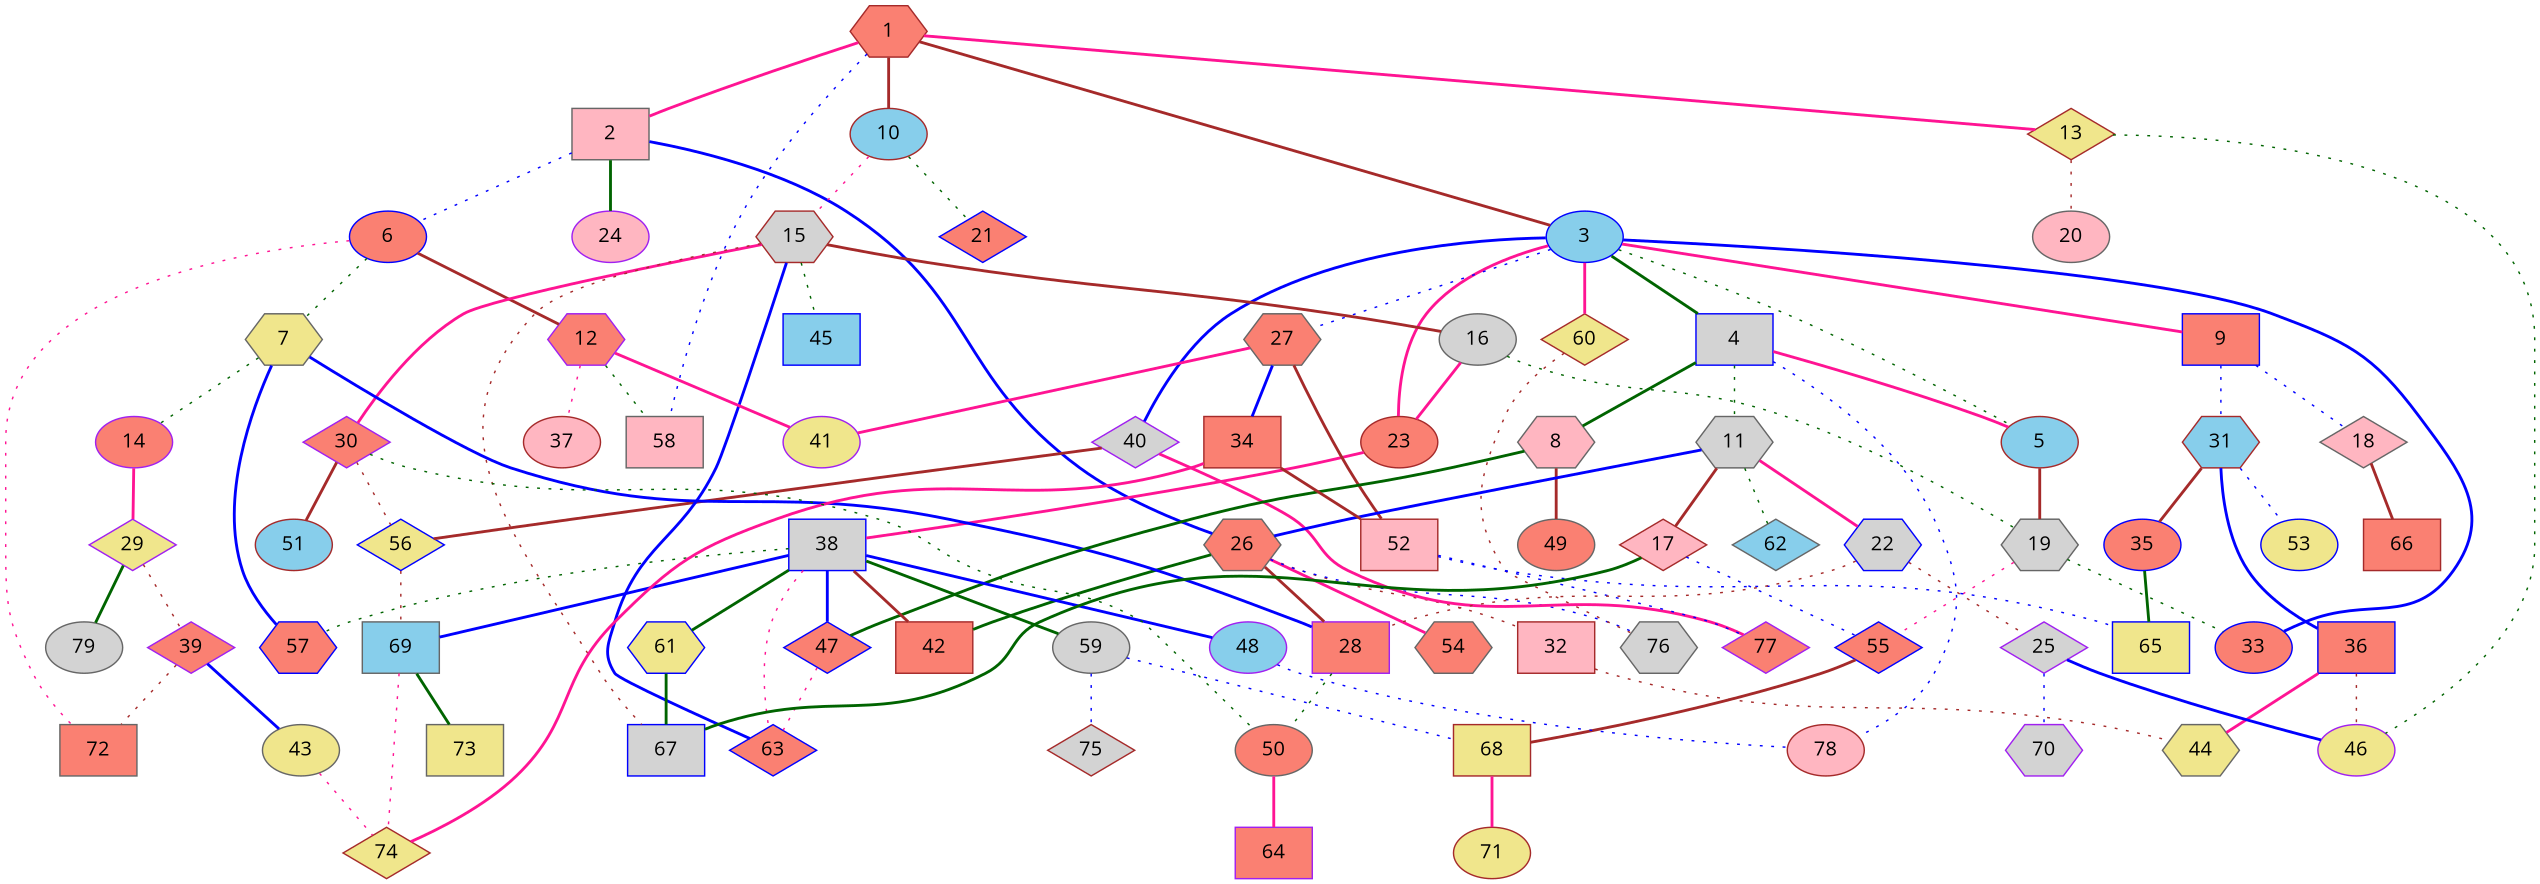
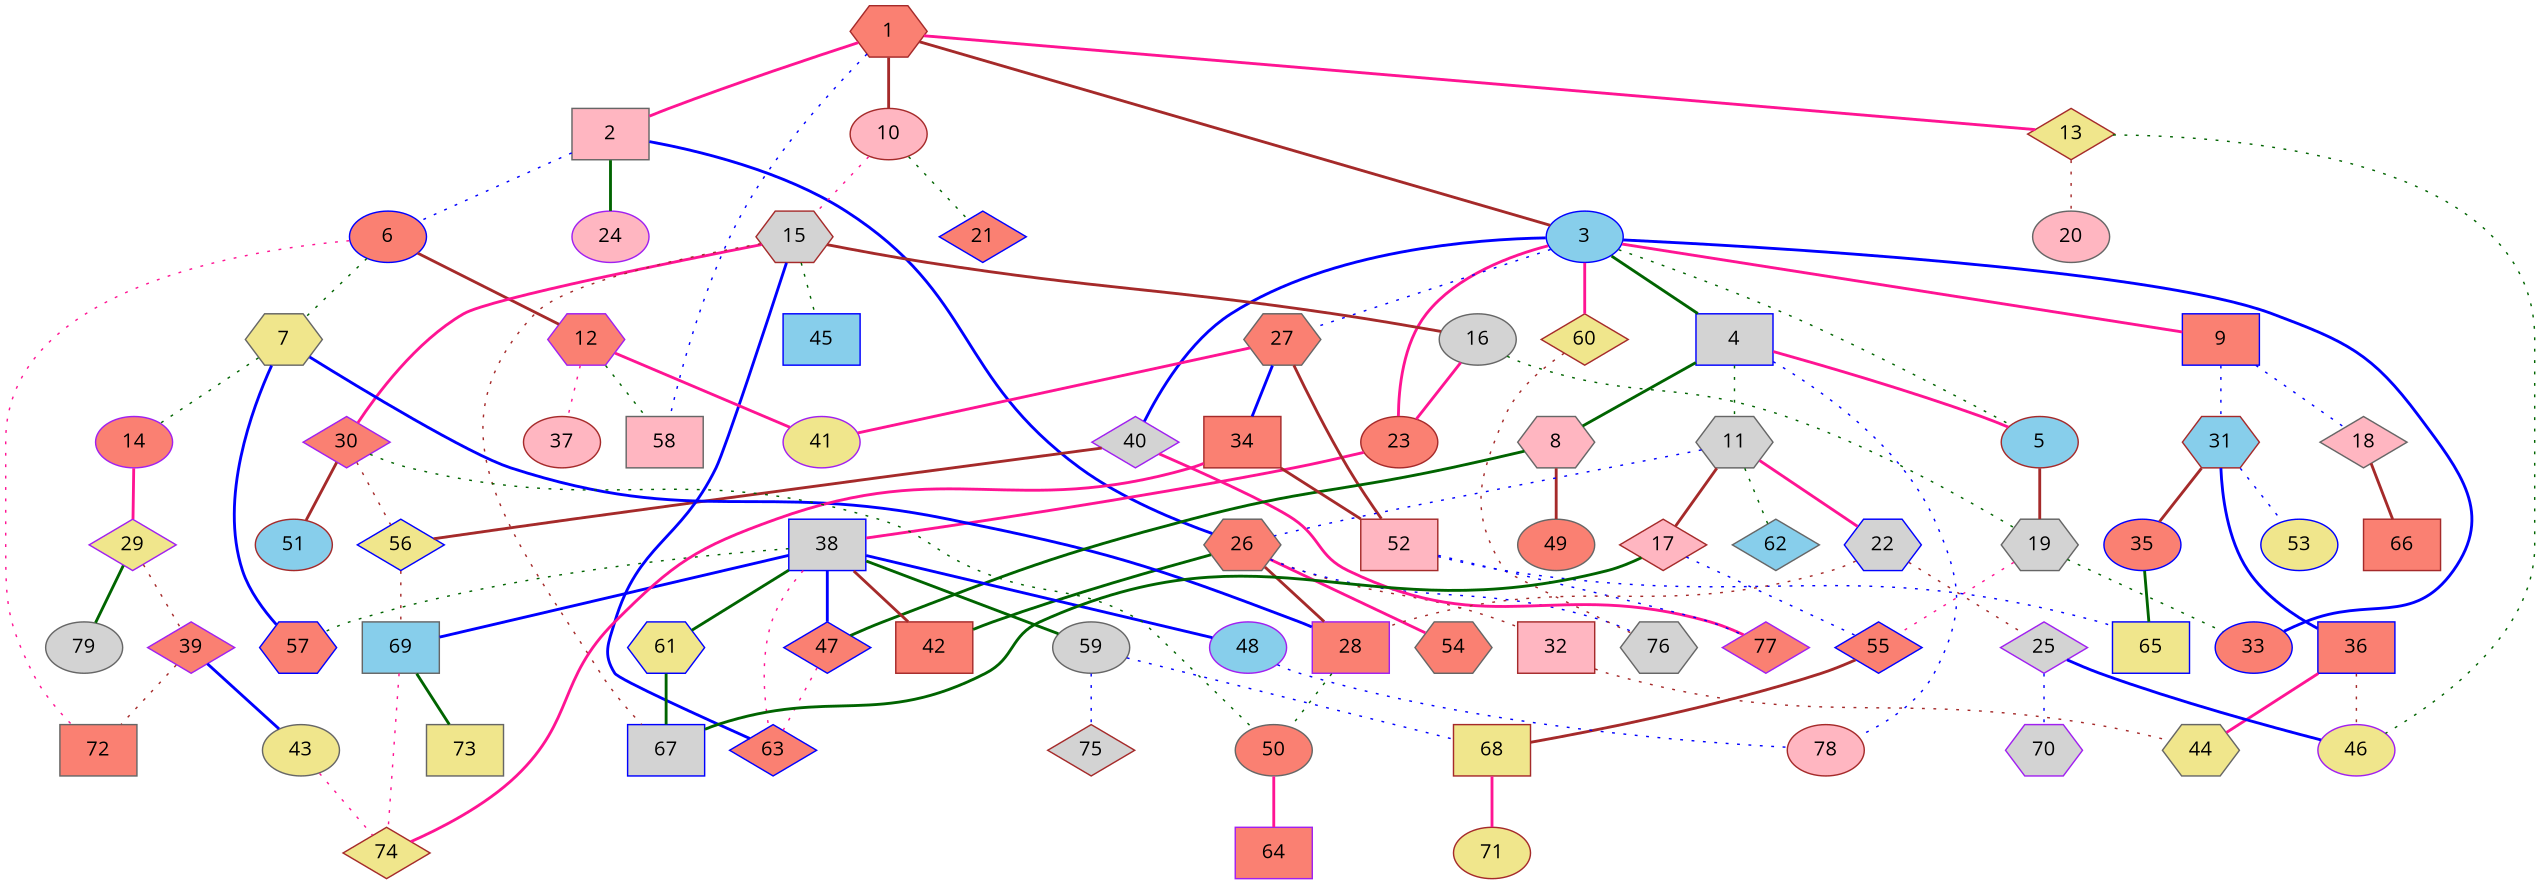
(889, 134) -> (889, 134)
(1498, 489) -> (1498, 489)
